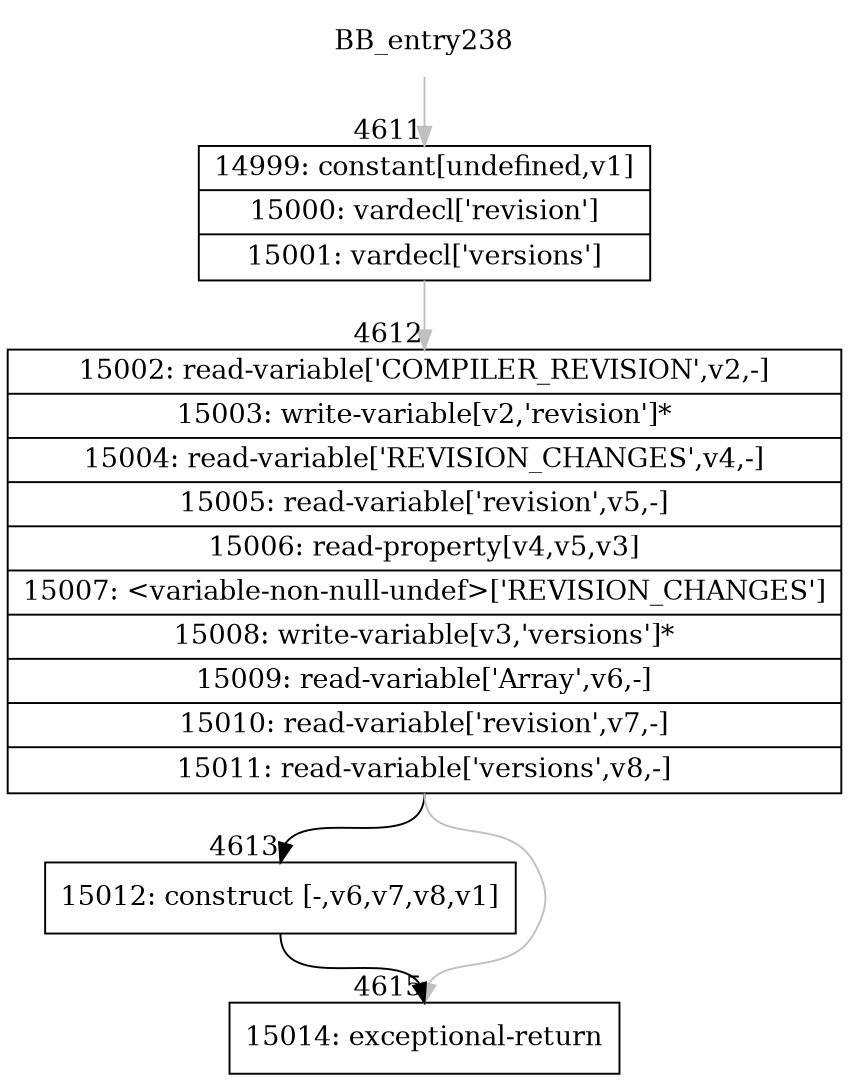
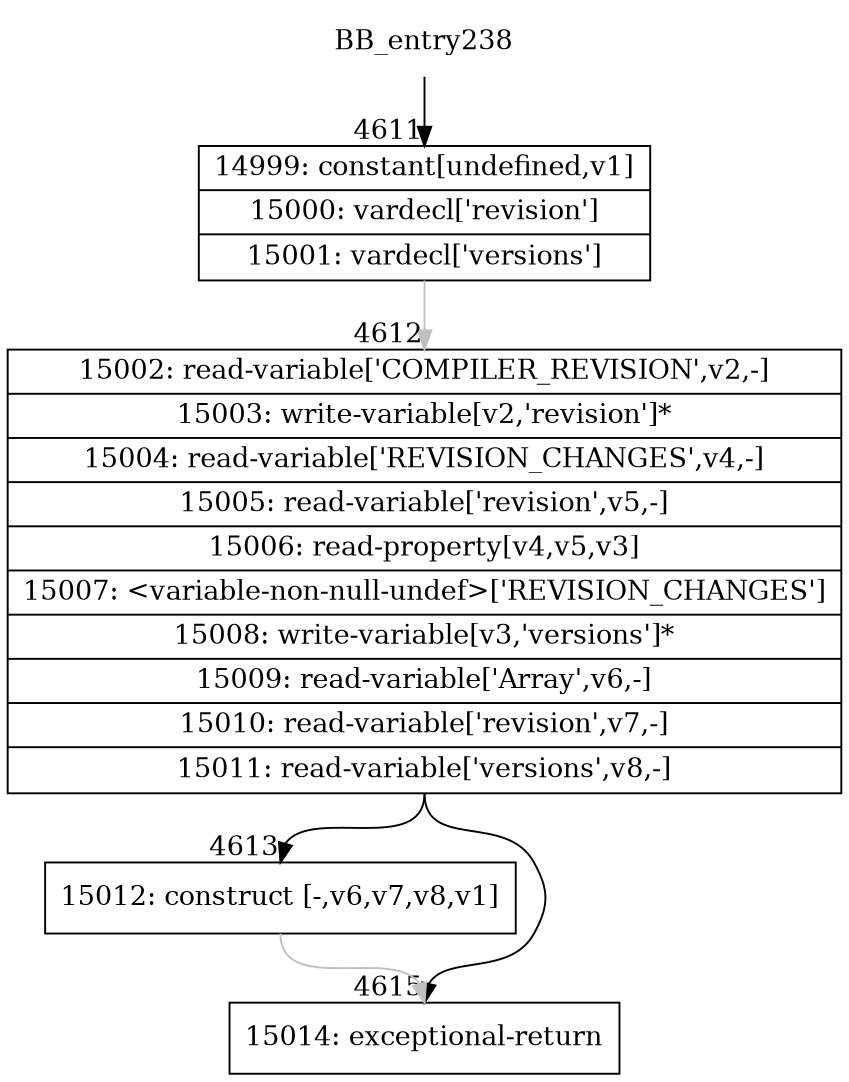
(425, 102) -> (425, 102)
(544, 888) -> (544, 888)
(343, 968) -> (343, 968)
